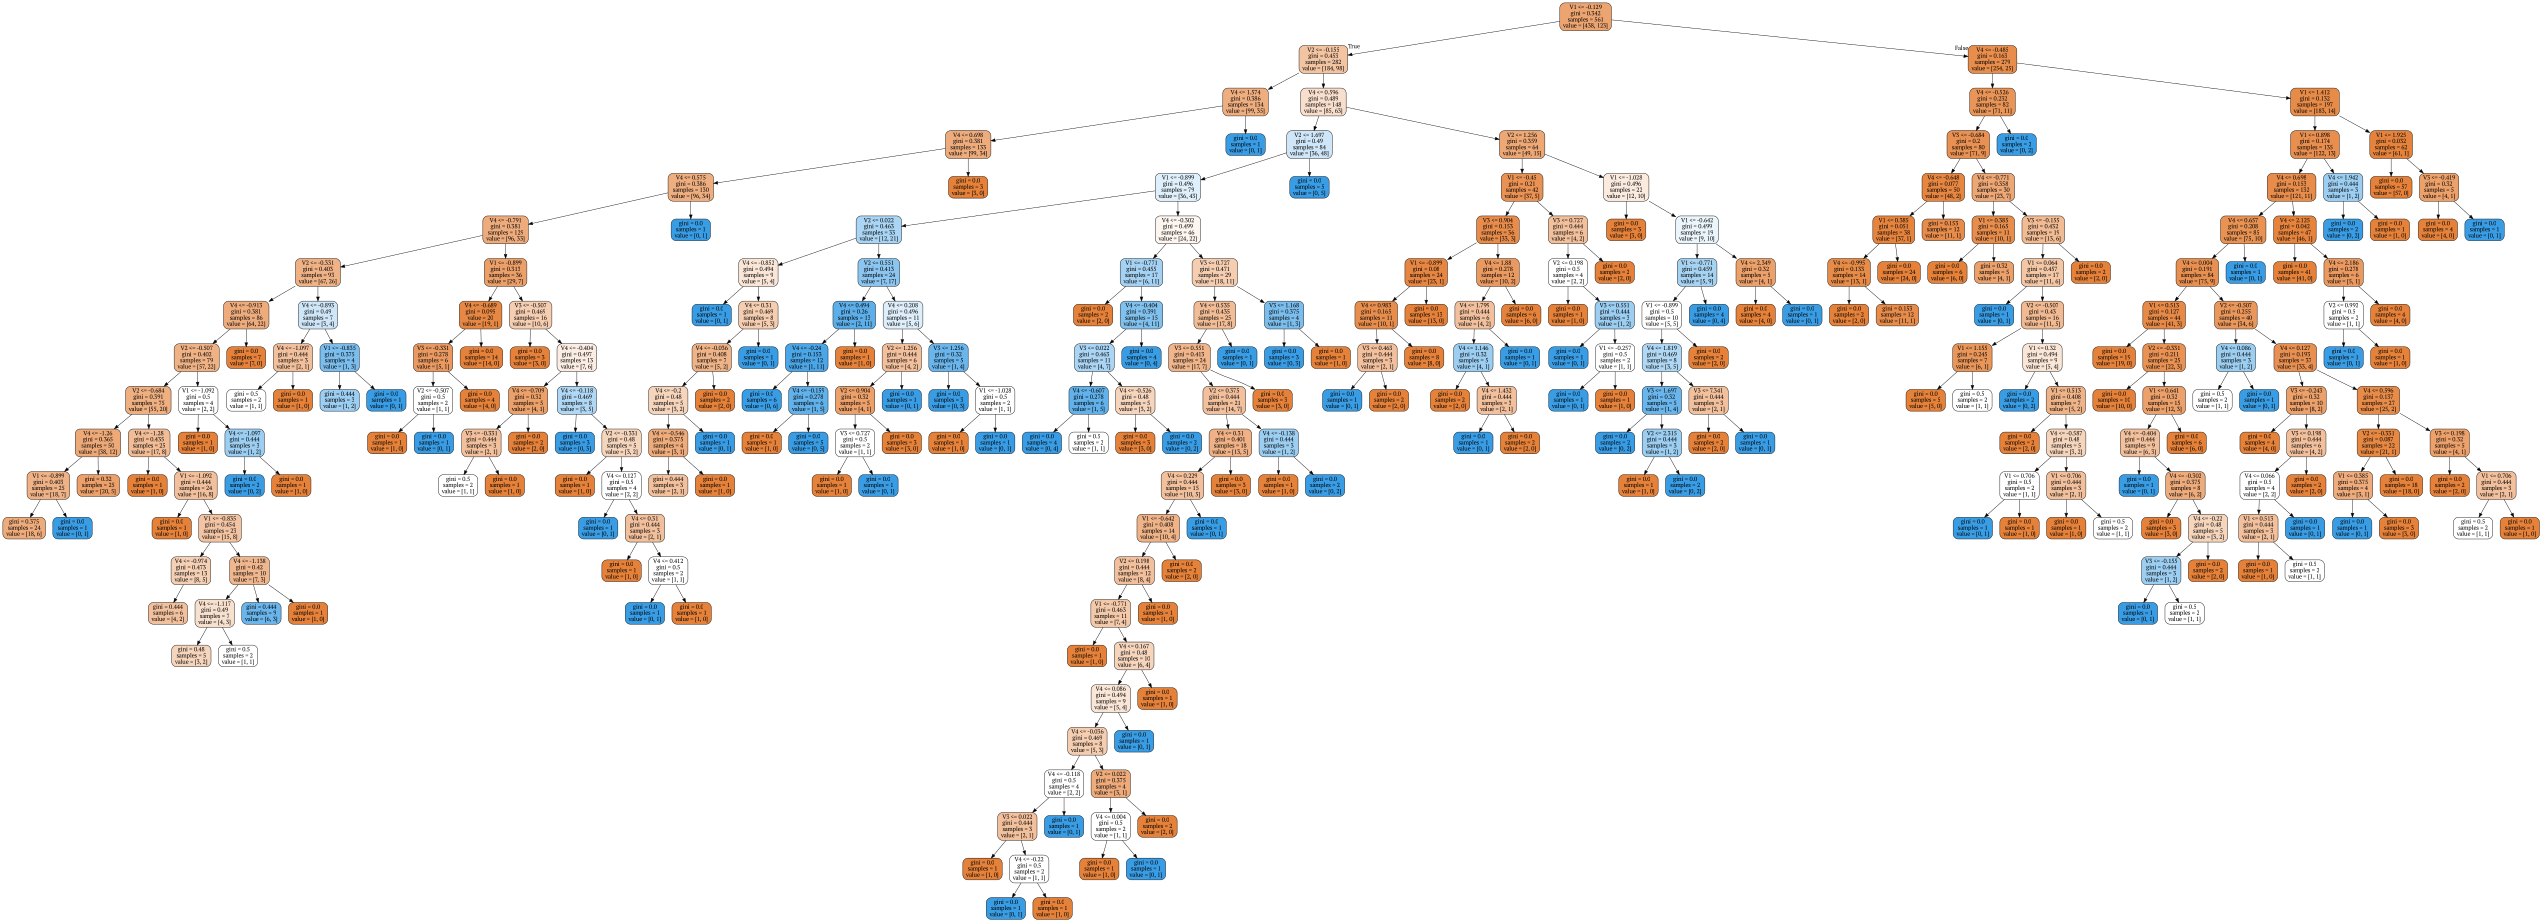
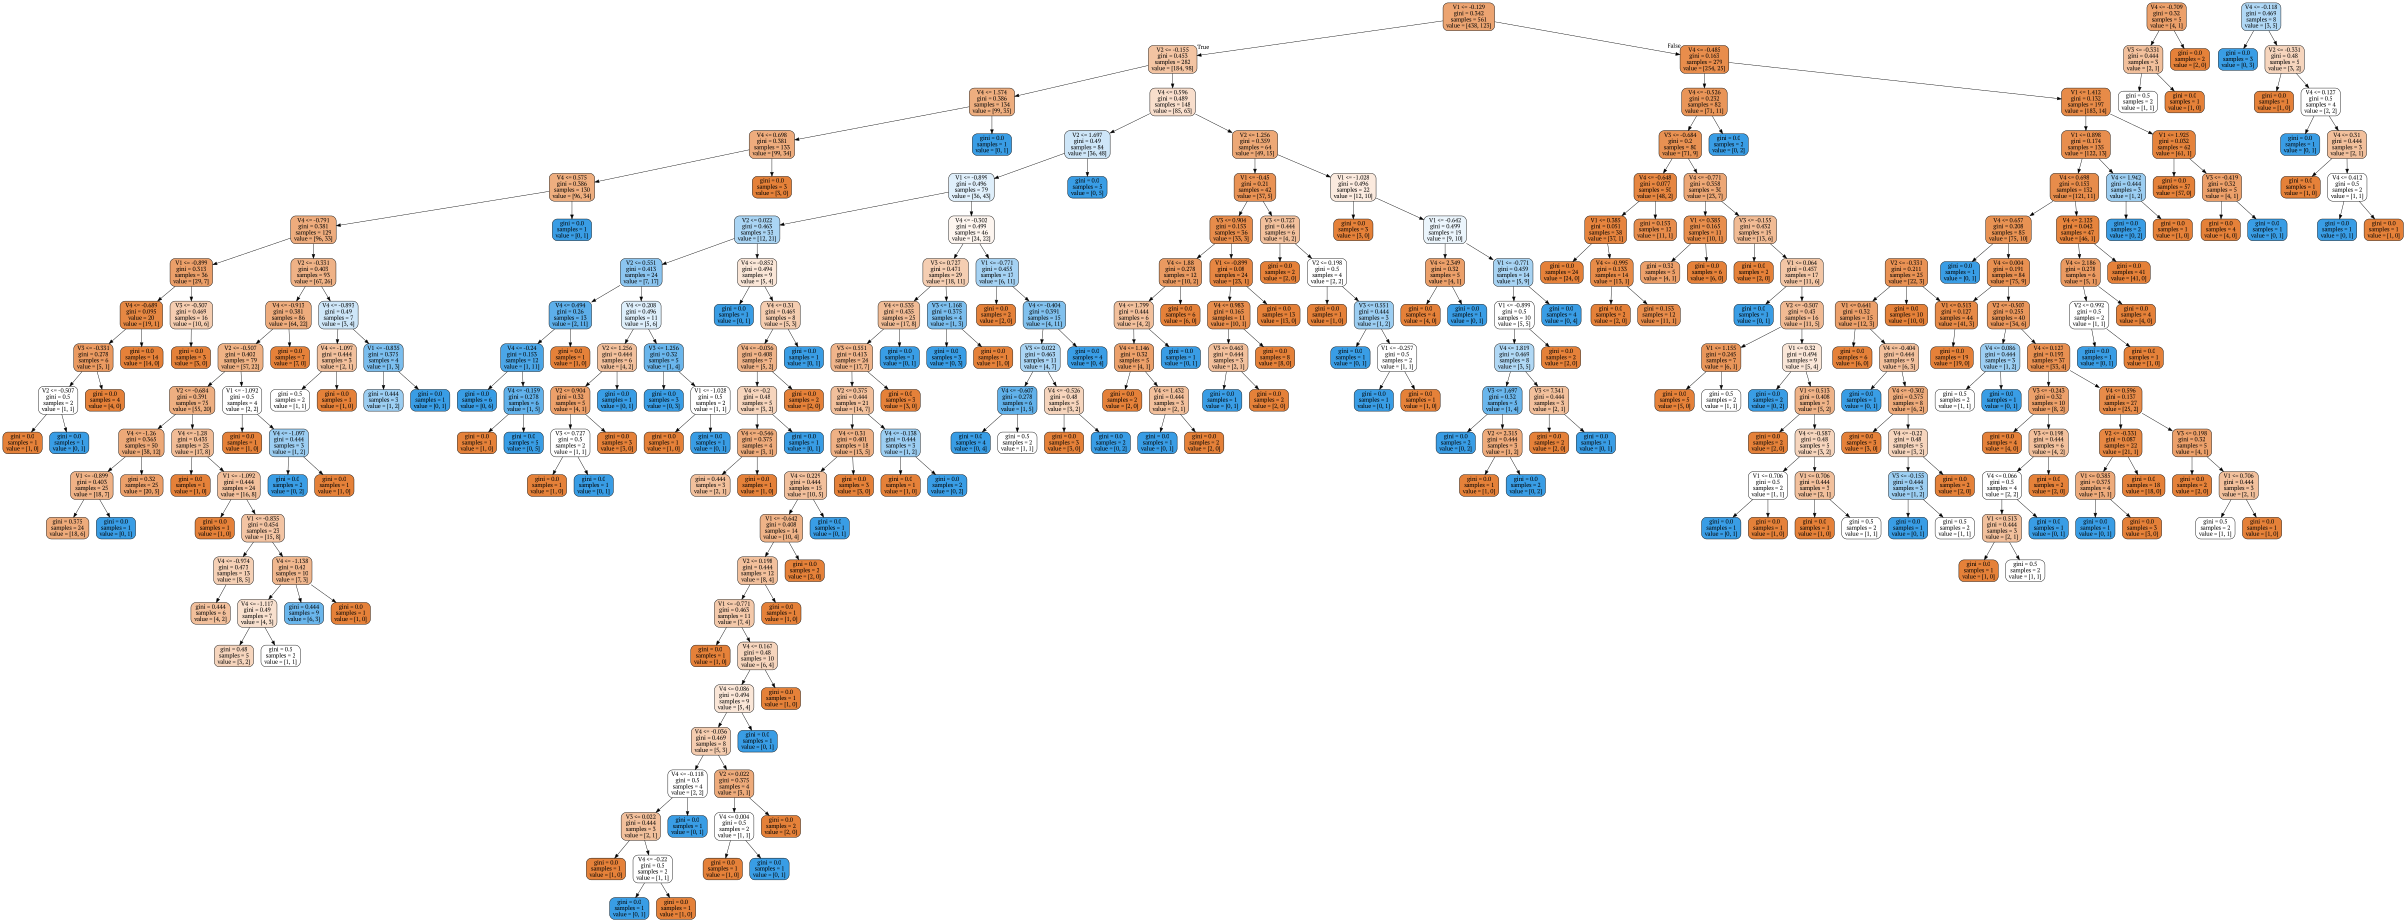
(2164, 334) -> (1930, 292)
(577, 358) -> none
(1473, 358) -> (1134, 358)
(1662, 443) -> (1502, 443)
